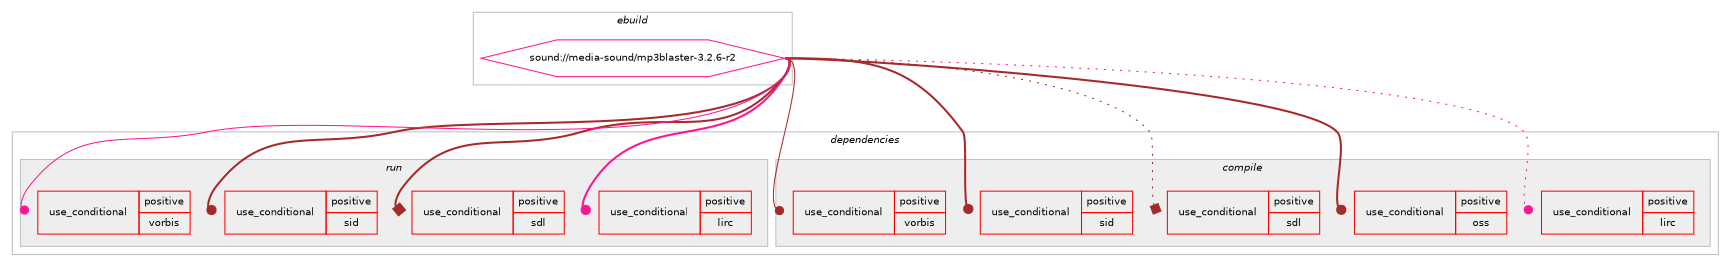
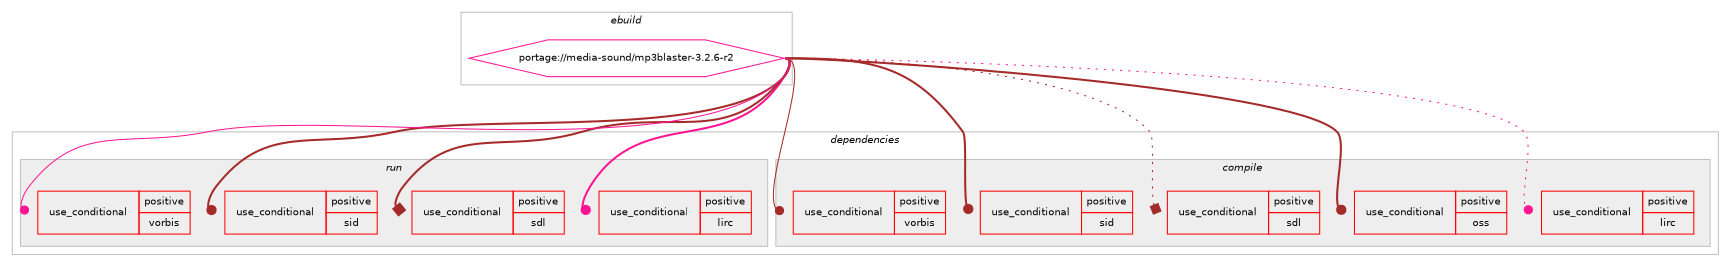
(633, 58) -> (627, 58)
